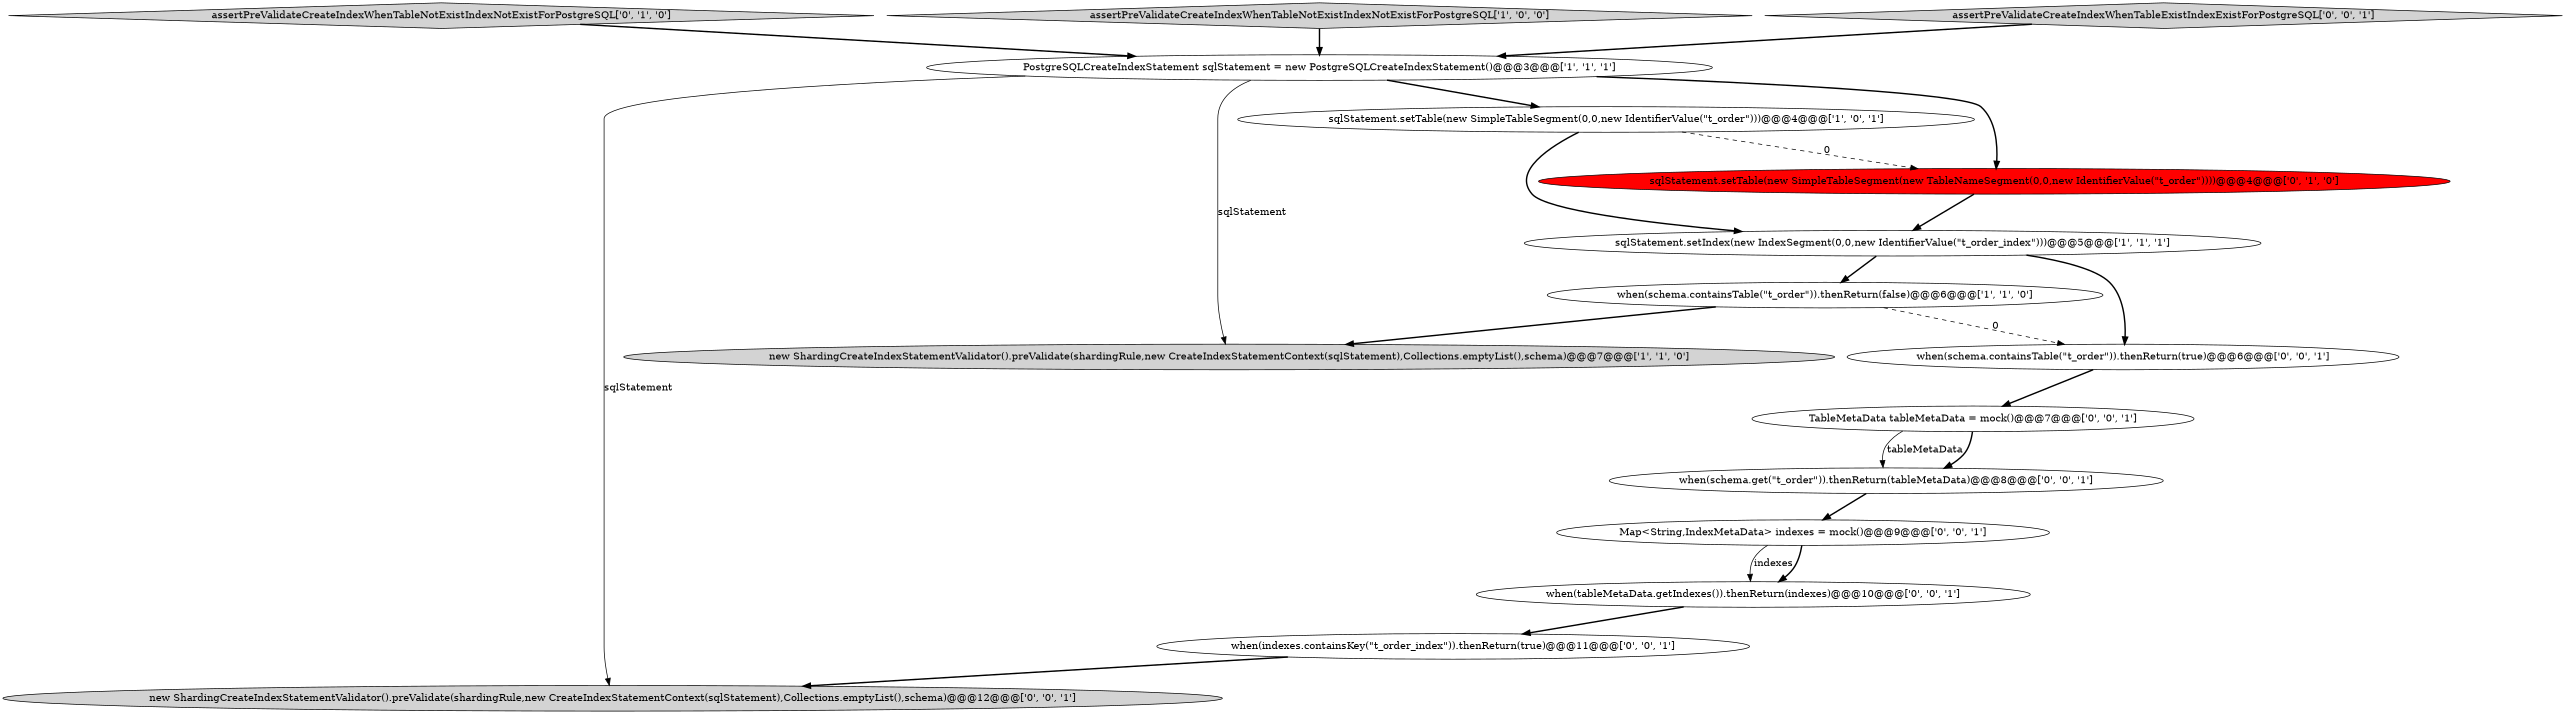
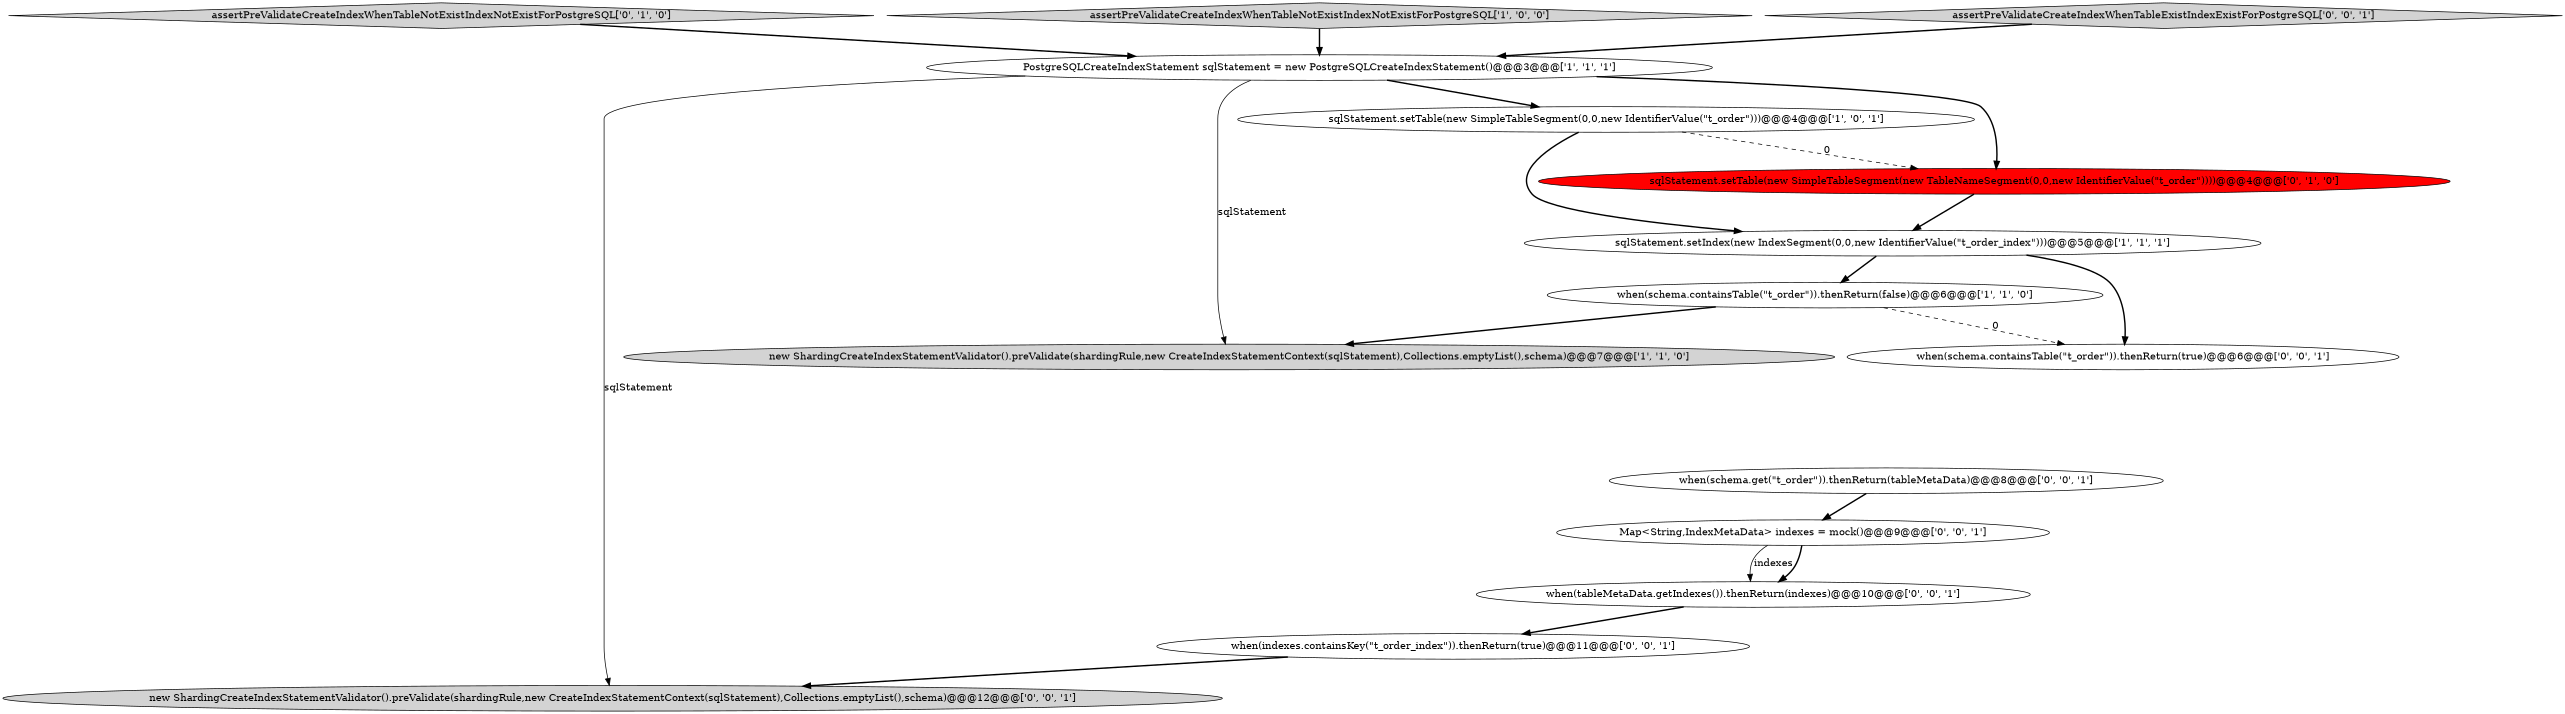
(1973, 419) -> none
